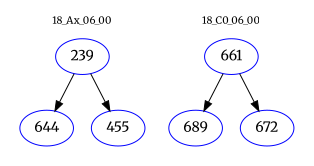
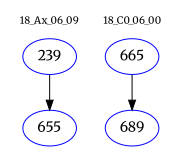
(82, 21) -> (50, 21)
(231, 57) -> (132, 57)
(47, 128) -> none
(118, 128) -> (50, 128)
(267, 128) -> none
